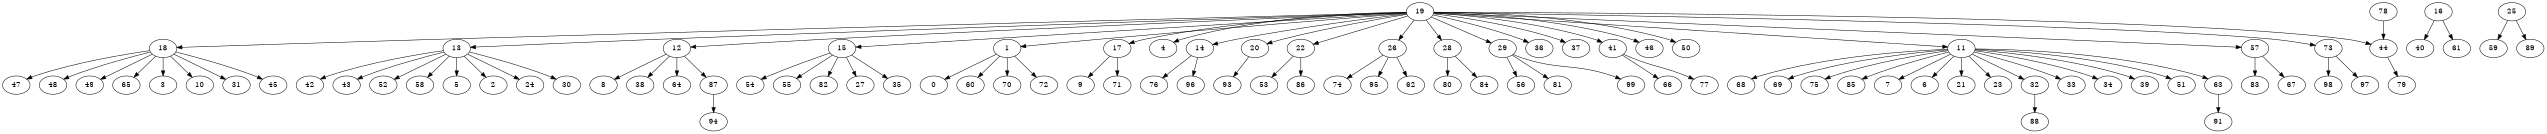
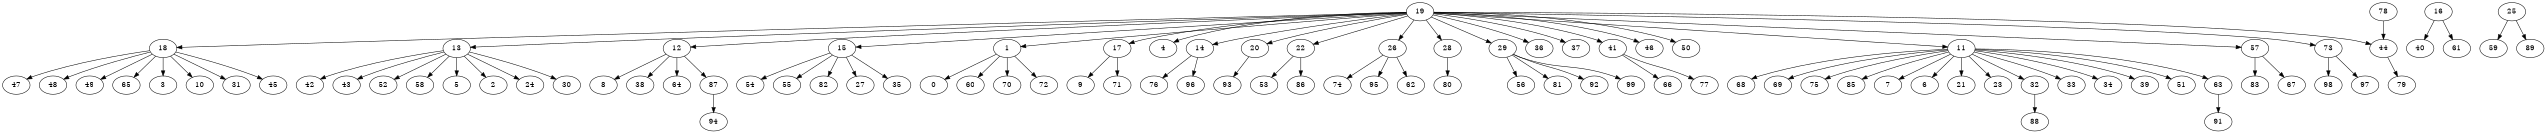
(1484, 85) -> none
none -> (1594, 85)
